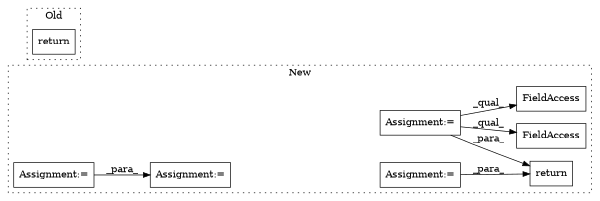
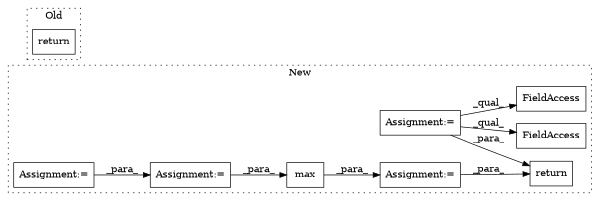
none -> (305, 175)
